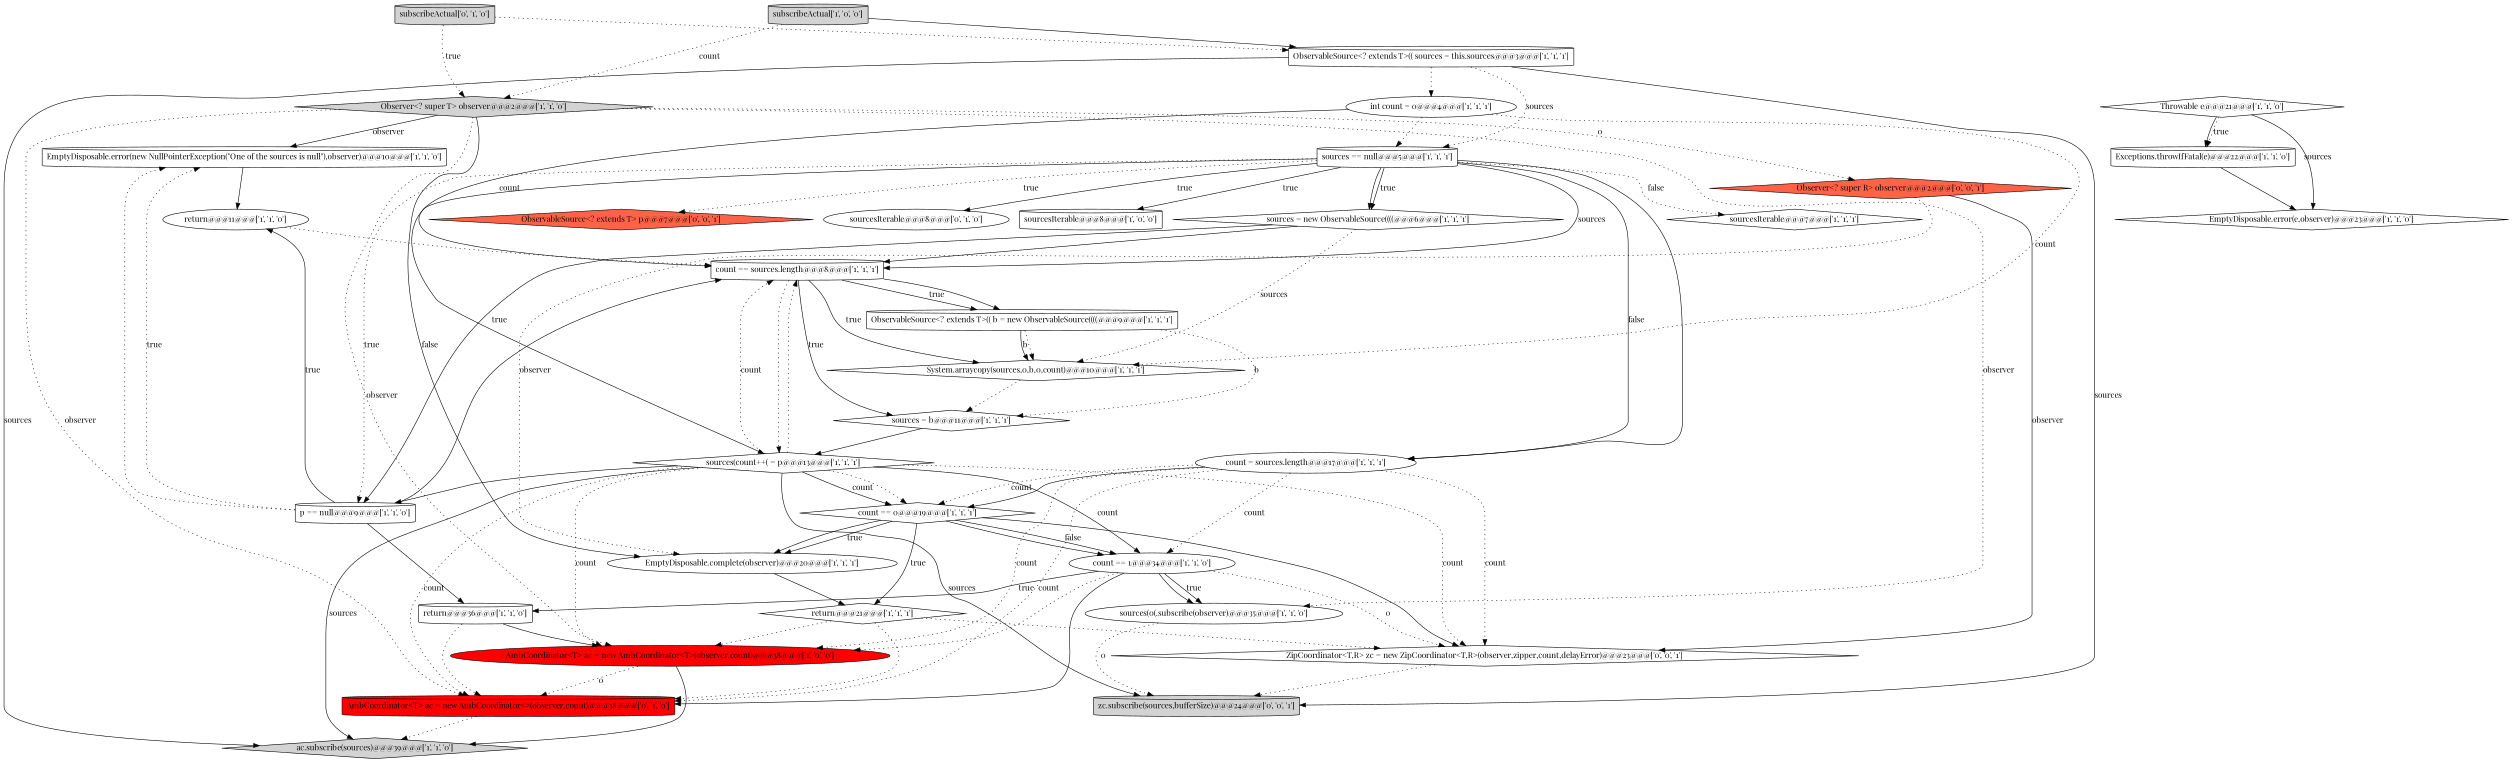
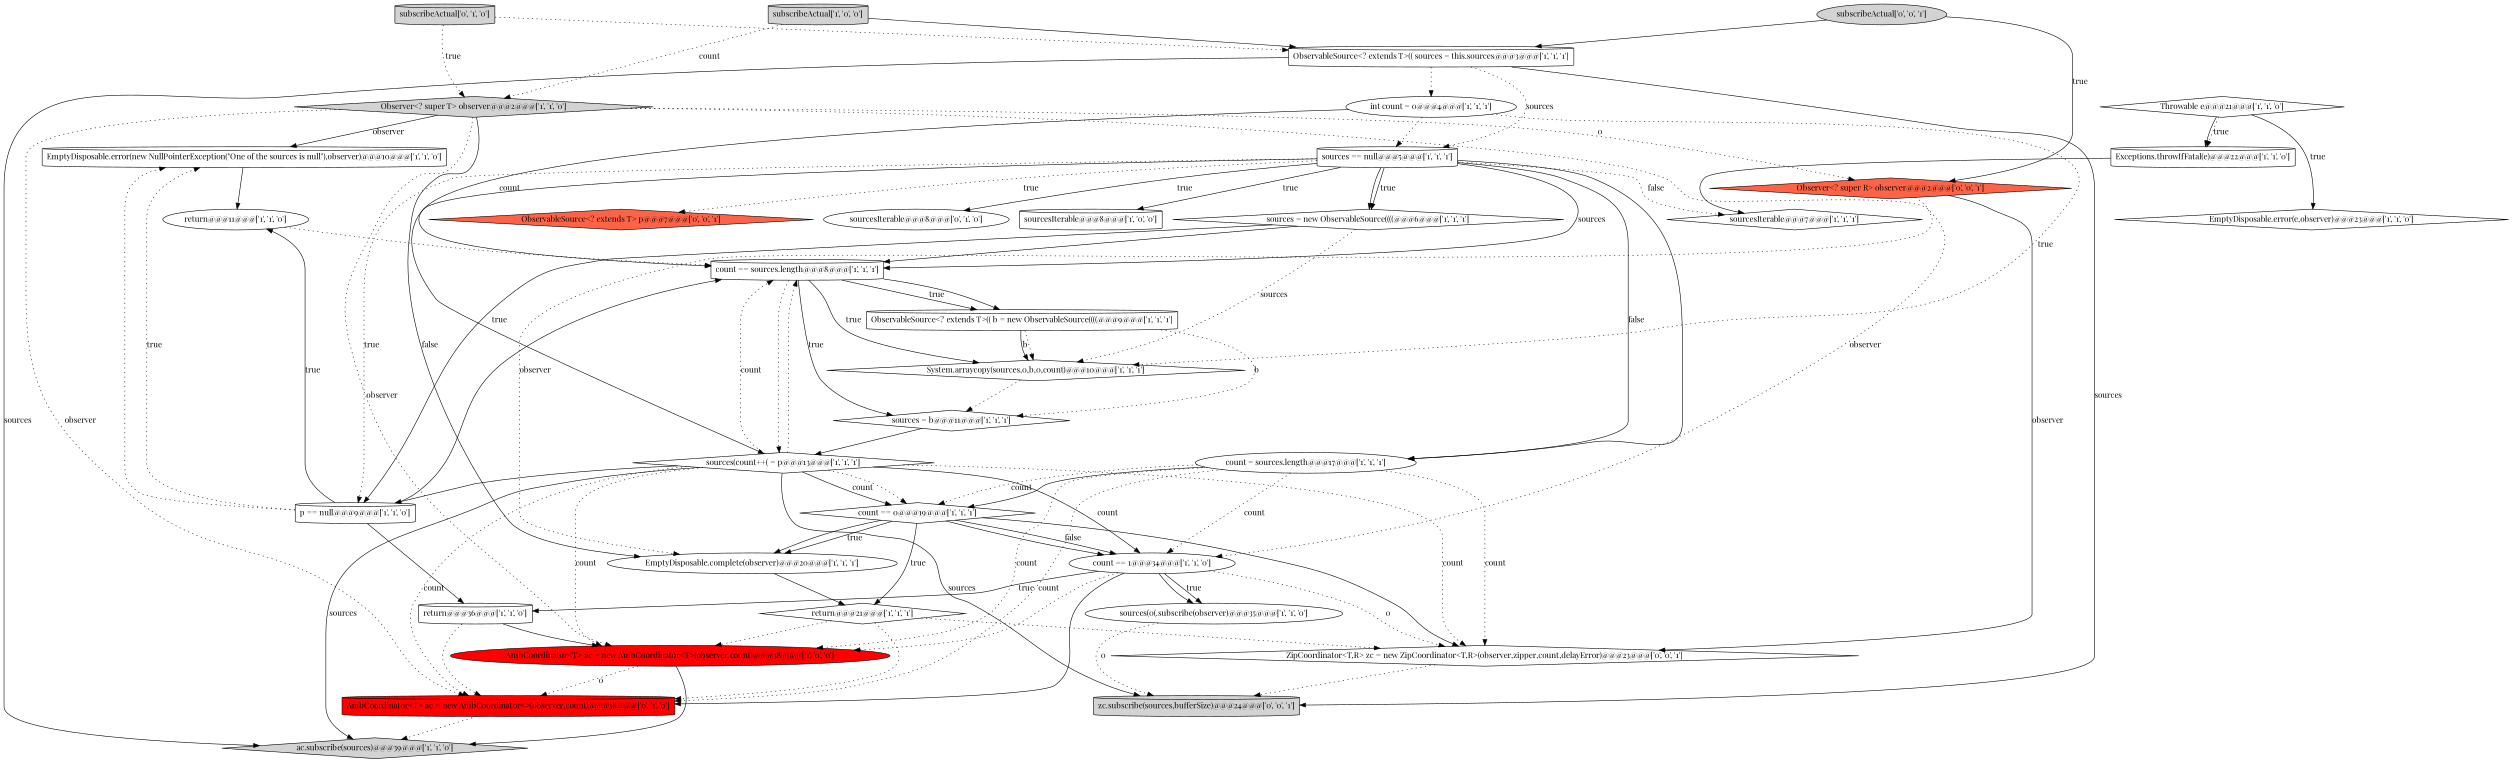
none -> (1882, 14)
(2318, 157) -> (2318, 157)
(2256, 187) -> (1877, 163)
(1803, 205) -> (1699, 200)
(2046, 245) -> (2046, 245)
